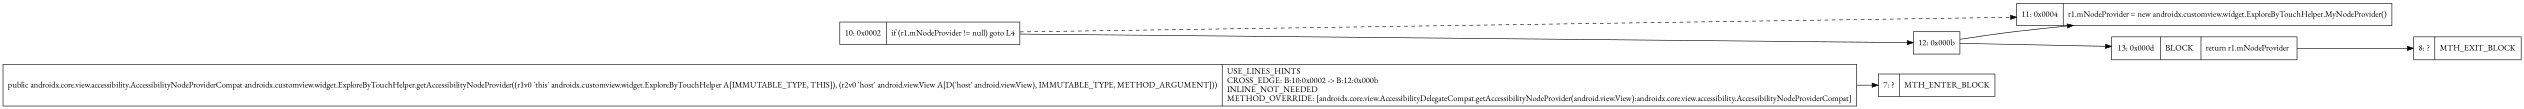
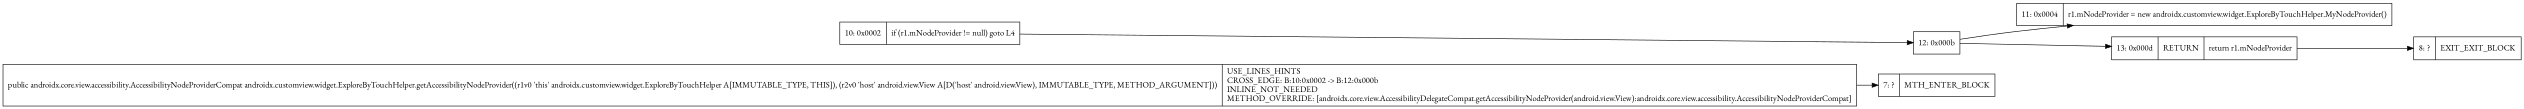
(1515, 25) -> none
(2180, 48) -> (2181, 48)
(2478, 48) -> (2478, 48)
